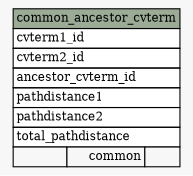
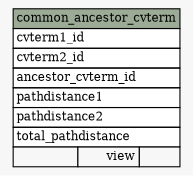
(115, 156) -> (121, 156)
